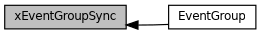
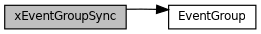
(153, 25) -> (141, 9)
